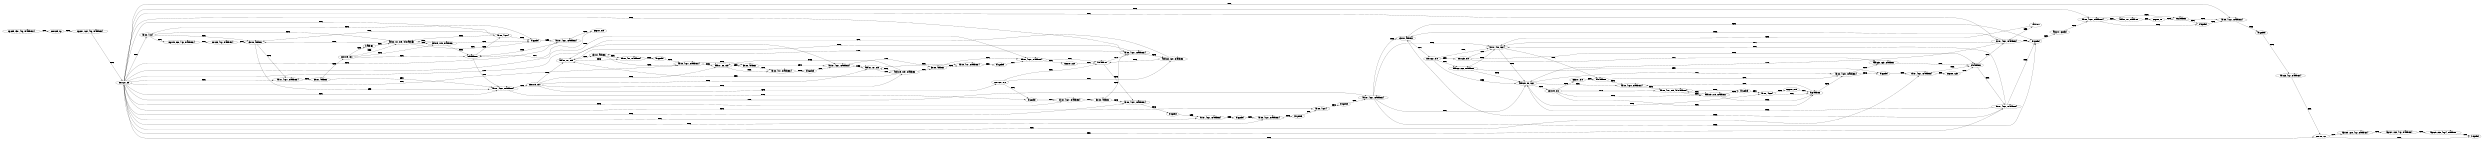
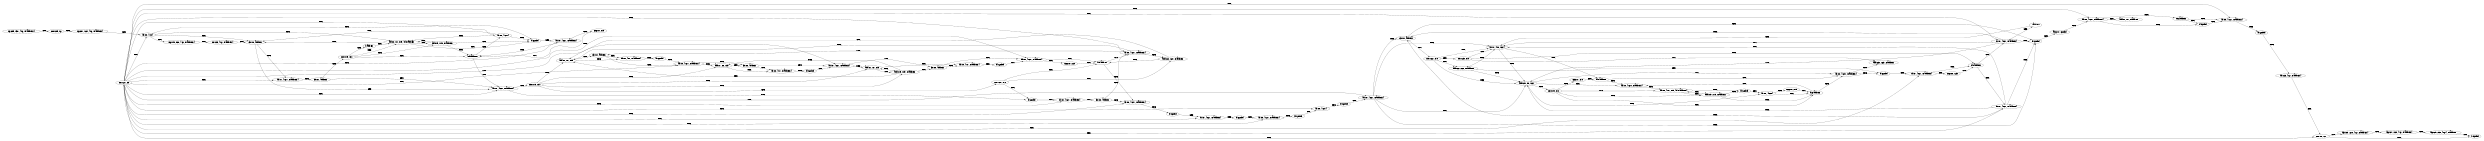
(2158, 20) -> none
(107, 57) -> (122, 33)
(1933, 64) -> none
